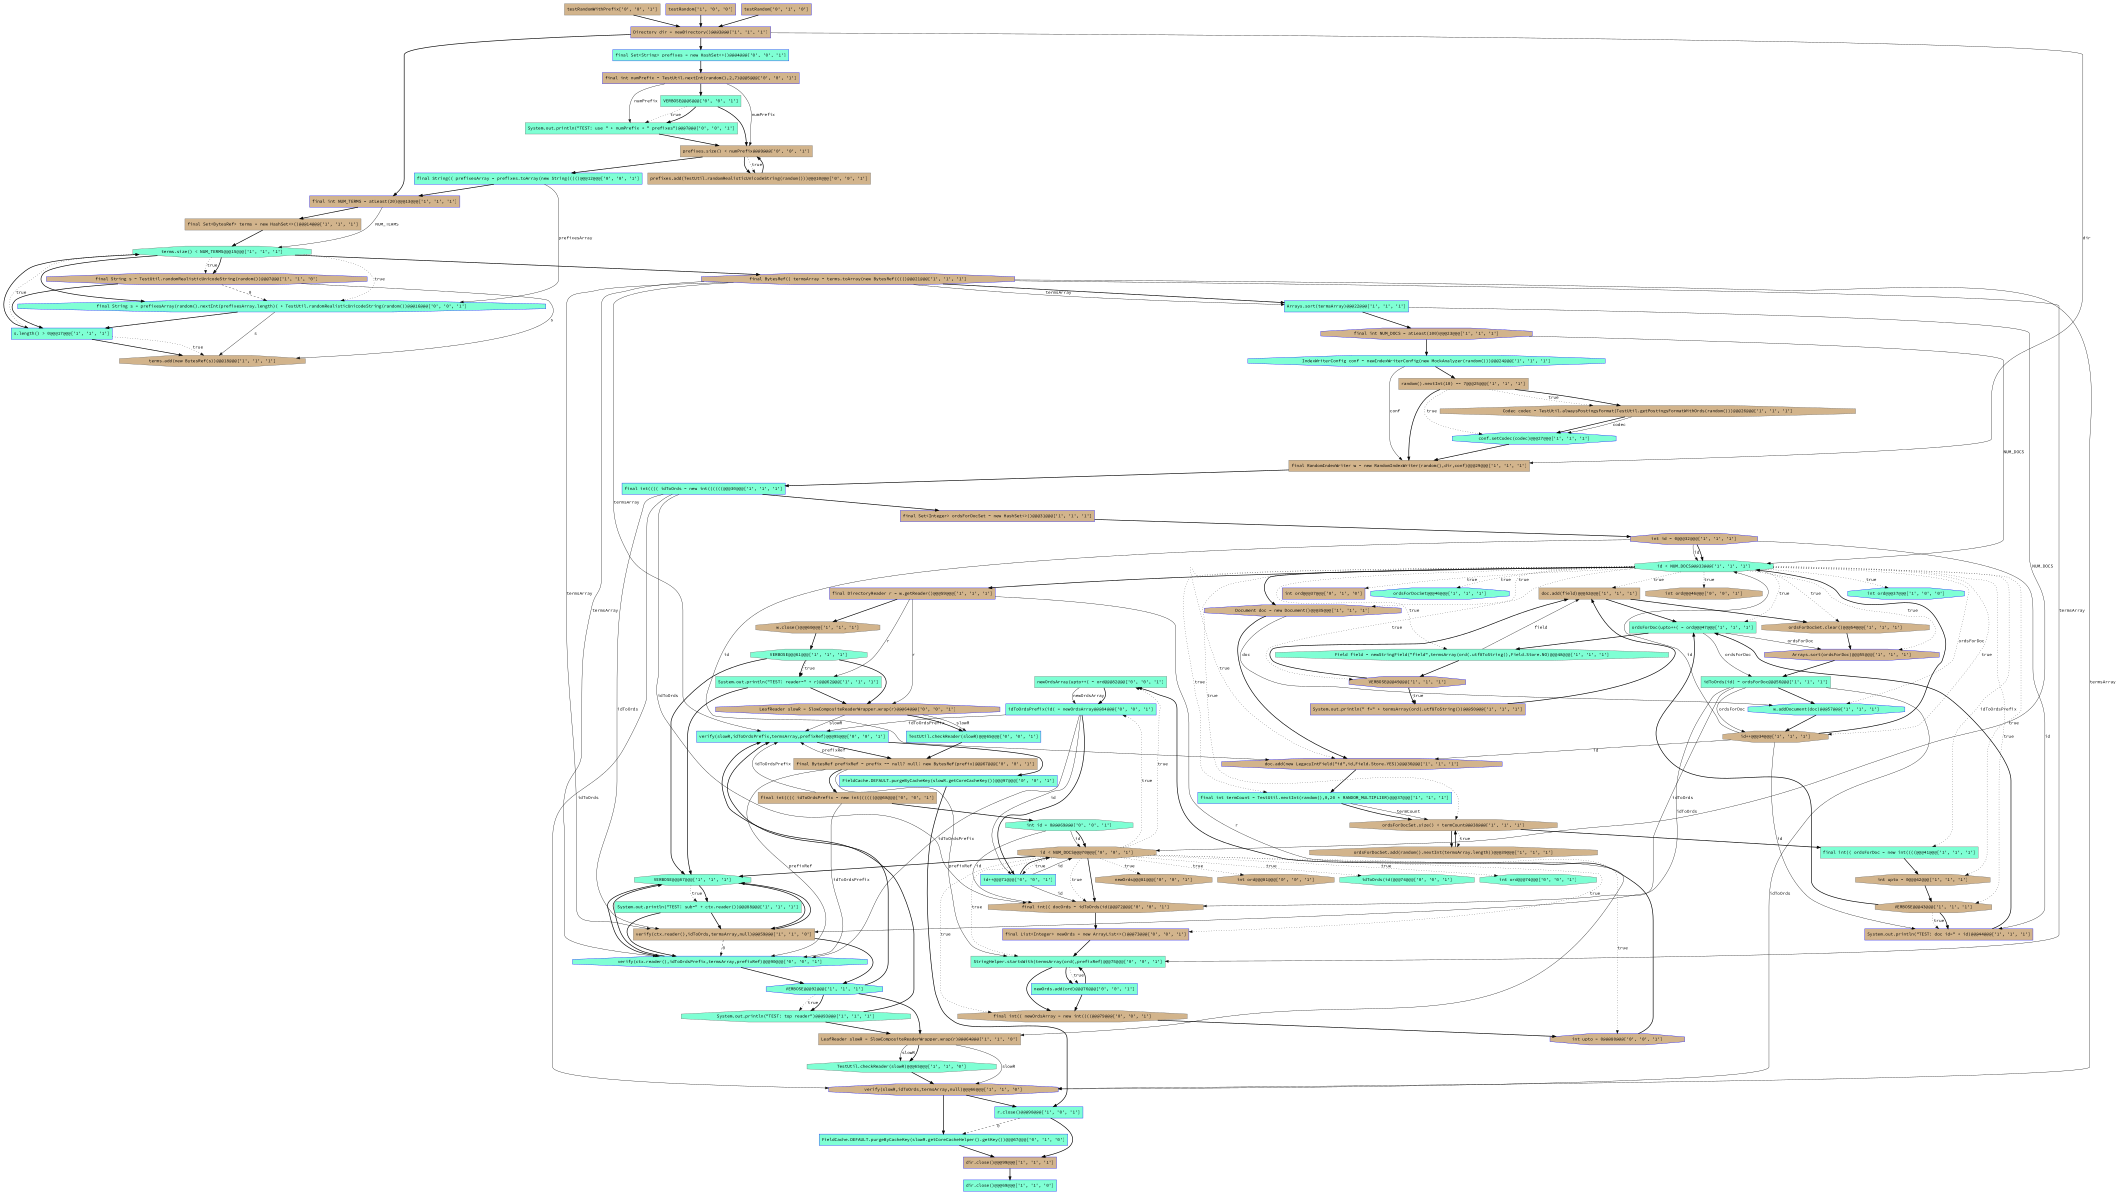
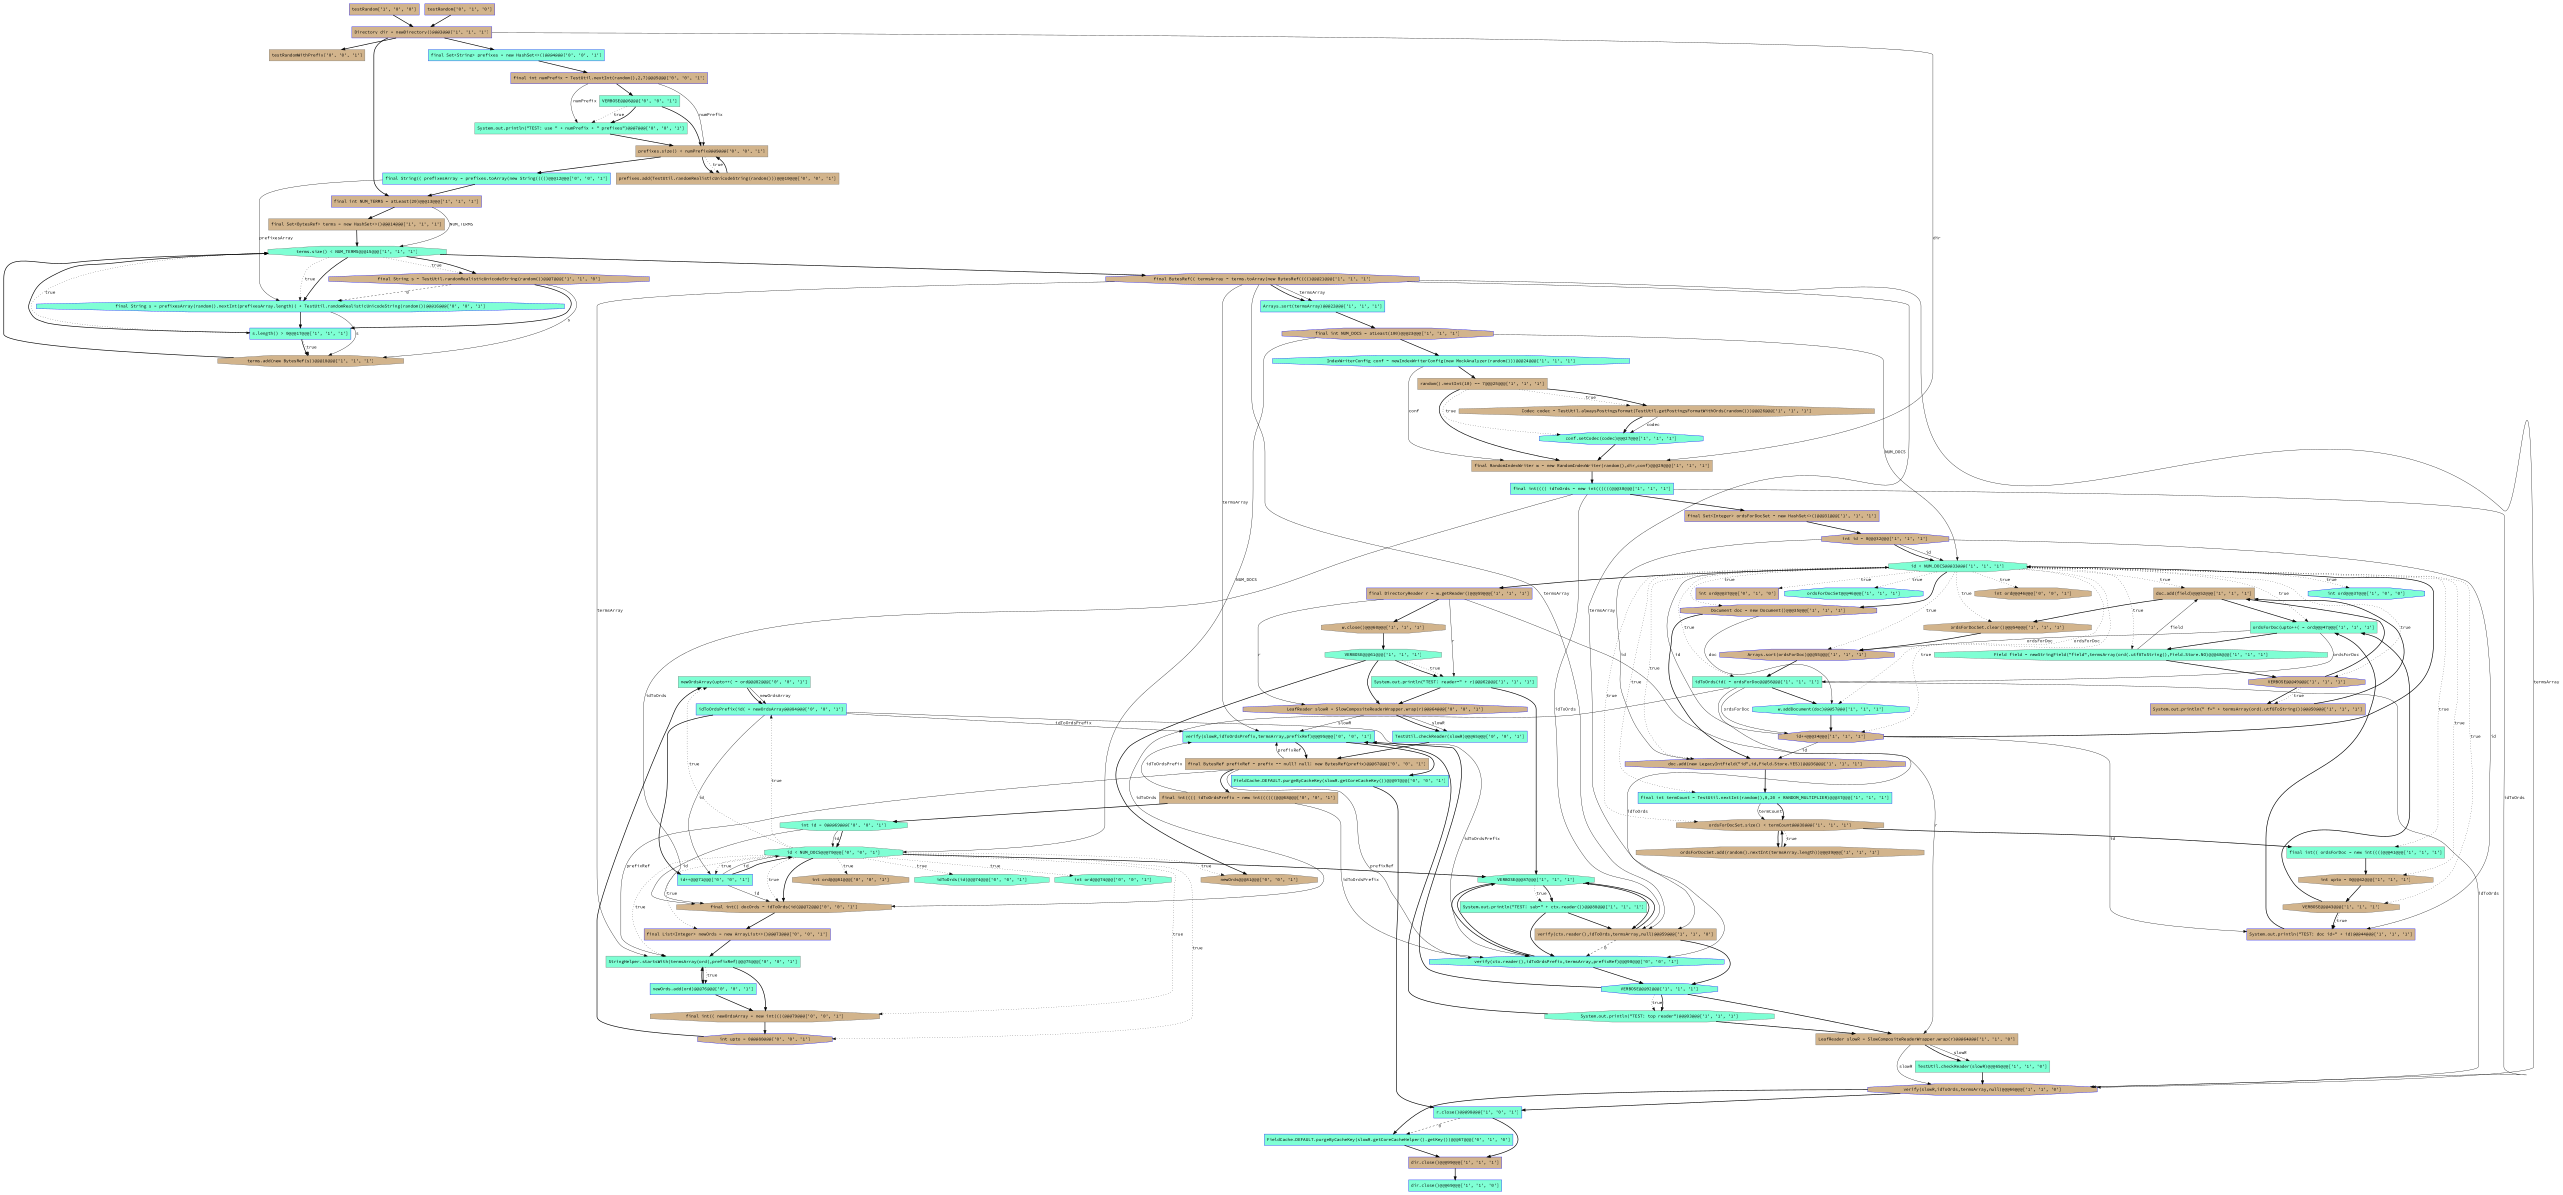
(655, 20) -> (370, 43)
none -> (4, 286)
none -> (1706, 577)
(2045, 656) -> (1175, 666)
(1998, 709) -> (2444, 709)
(1776, 737) -> (1831, 737)
(671, 739) -> (1152, 734)
(1087, 853) -> (834, 853)
(902, 1067) -> (1983, 1067)
